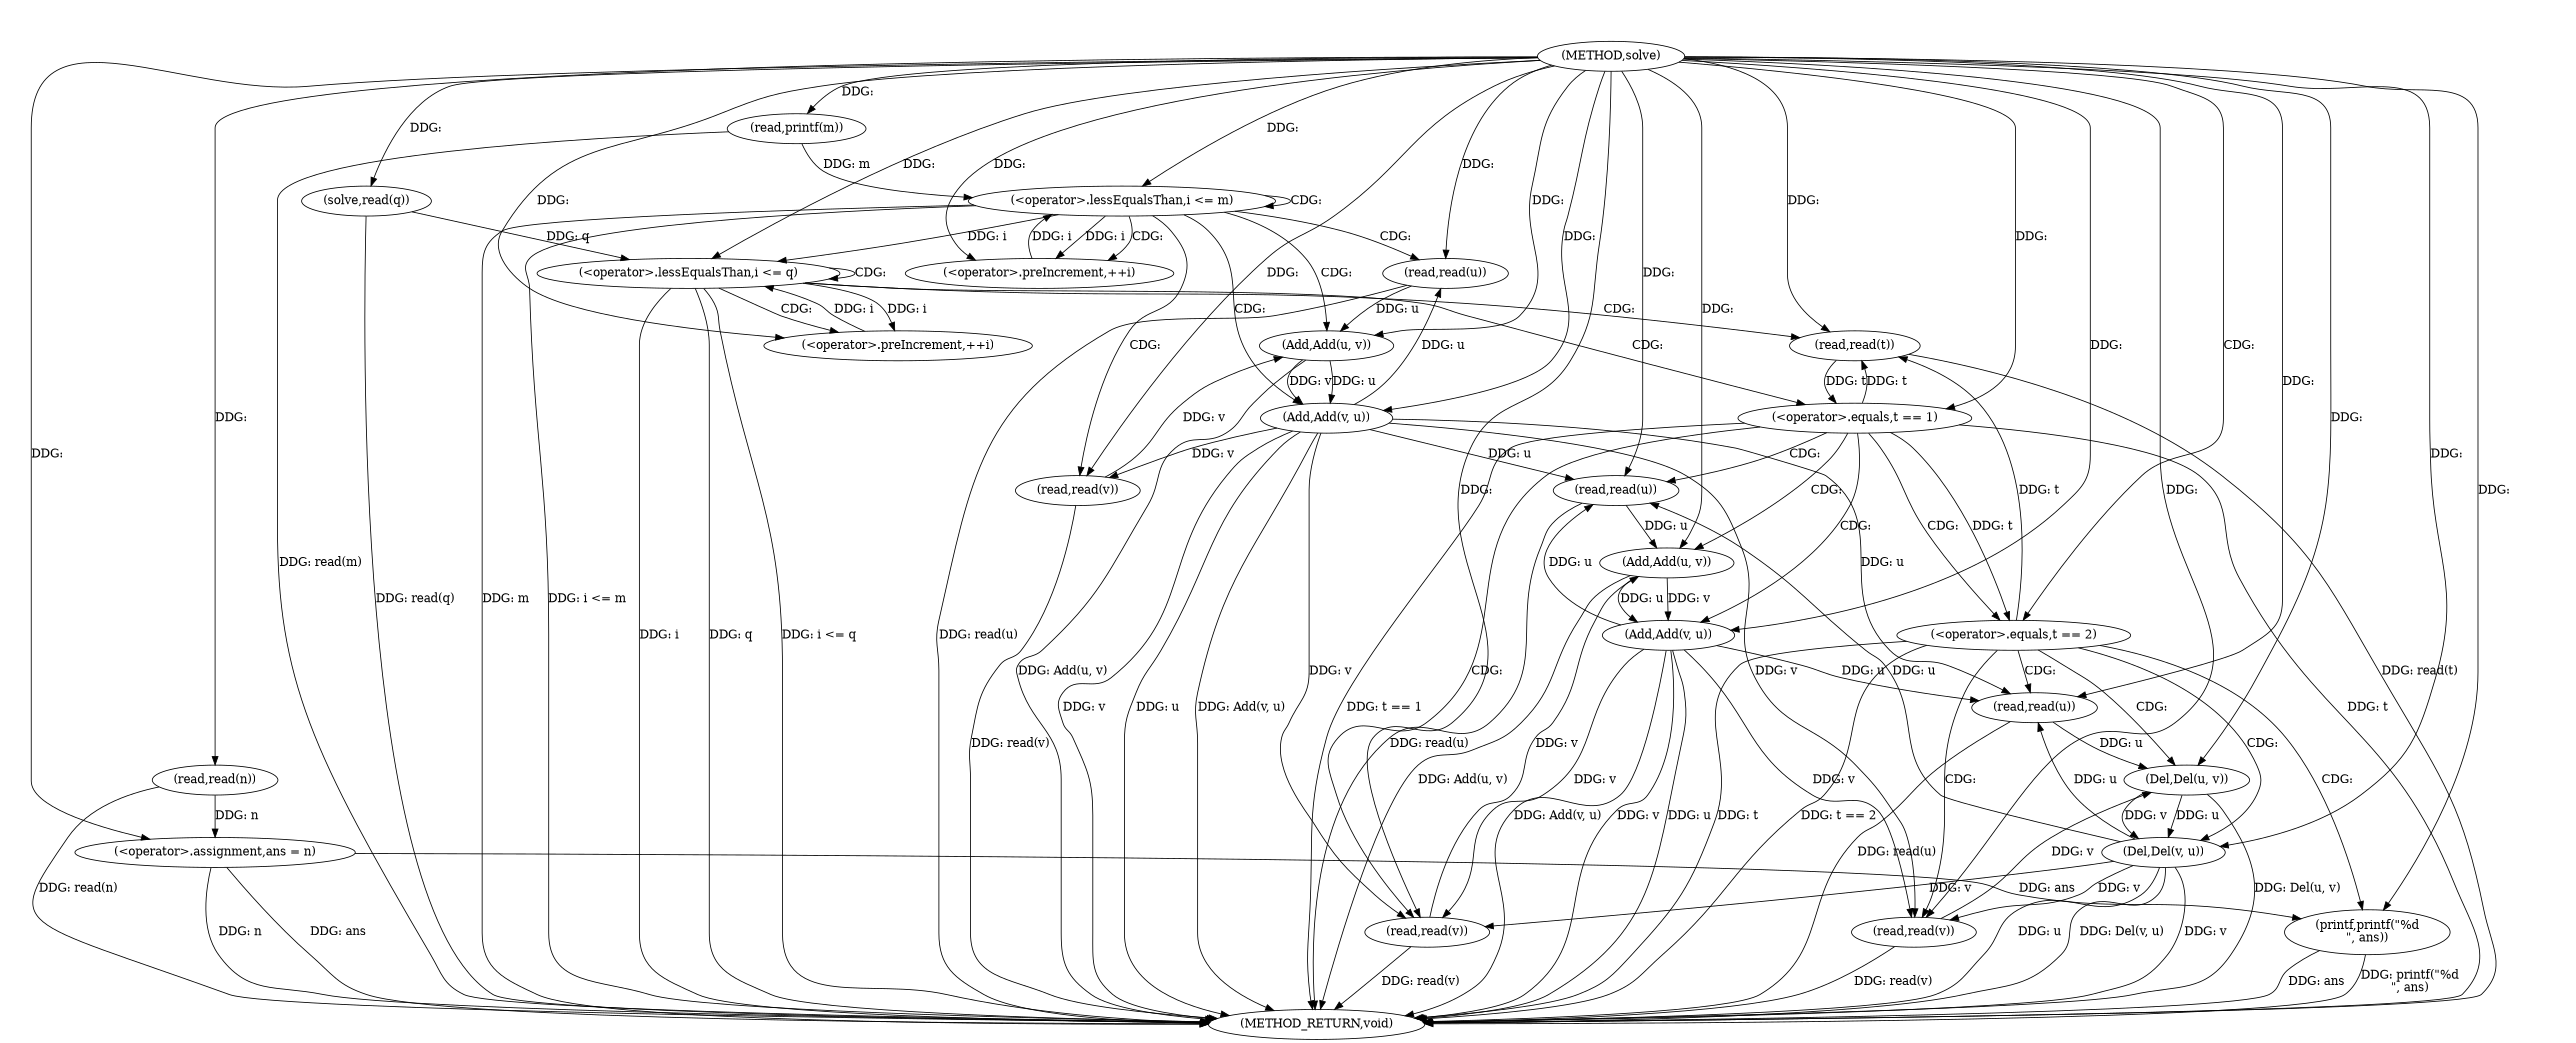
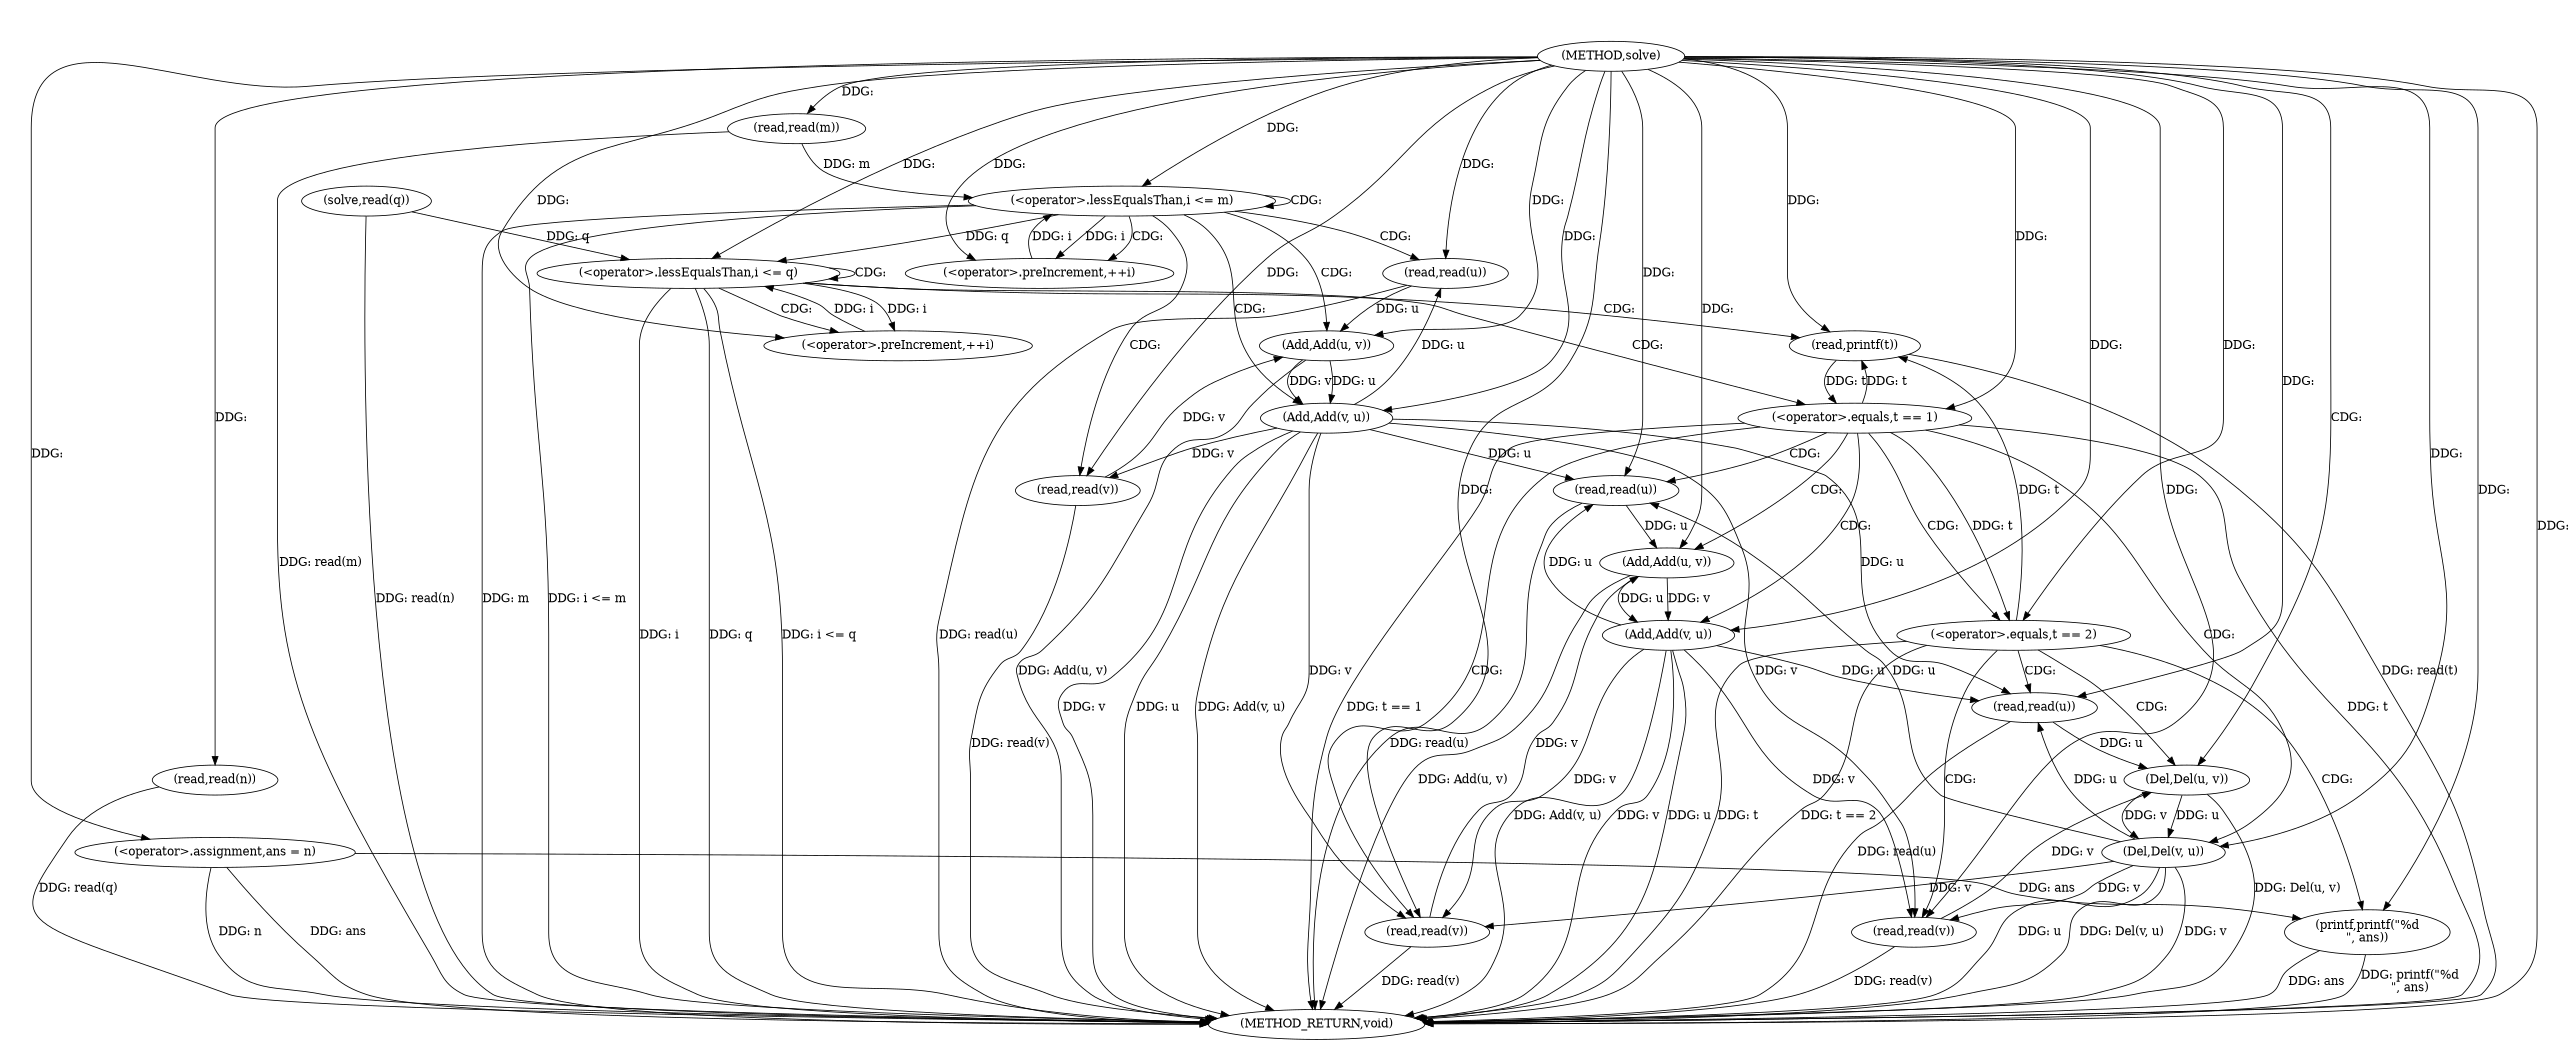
(932, 66) -> (2537, 665)
(797, 129) -> (797, 129)
(987, 237) -> (987, 237)
(1855, 346) -> (1855, 346)
(2241, 346) -> (2241, 346)
(2349, 418) -> (2349, 418)
(415, 599) -> (415, 599)
(2220, 716) -> (2170, 609)
(215, 812) -> none
(78, 889) -> (78, 889)
